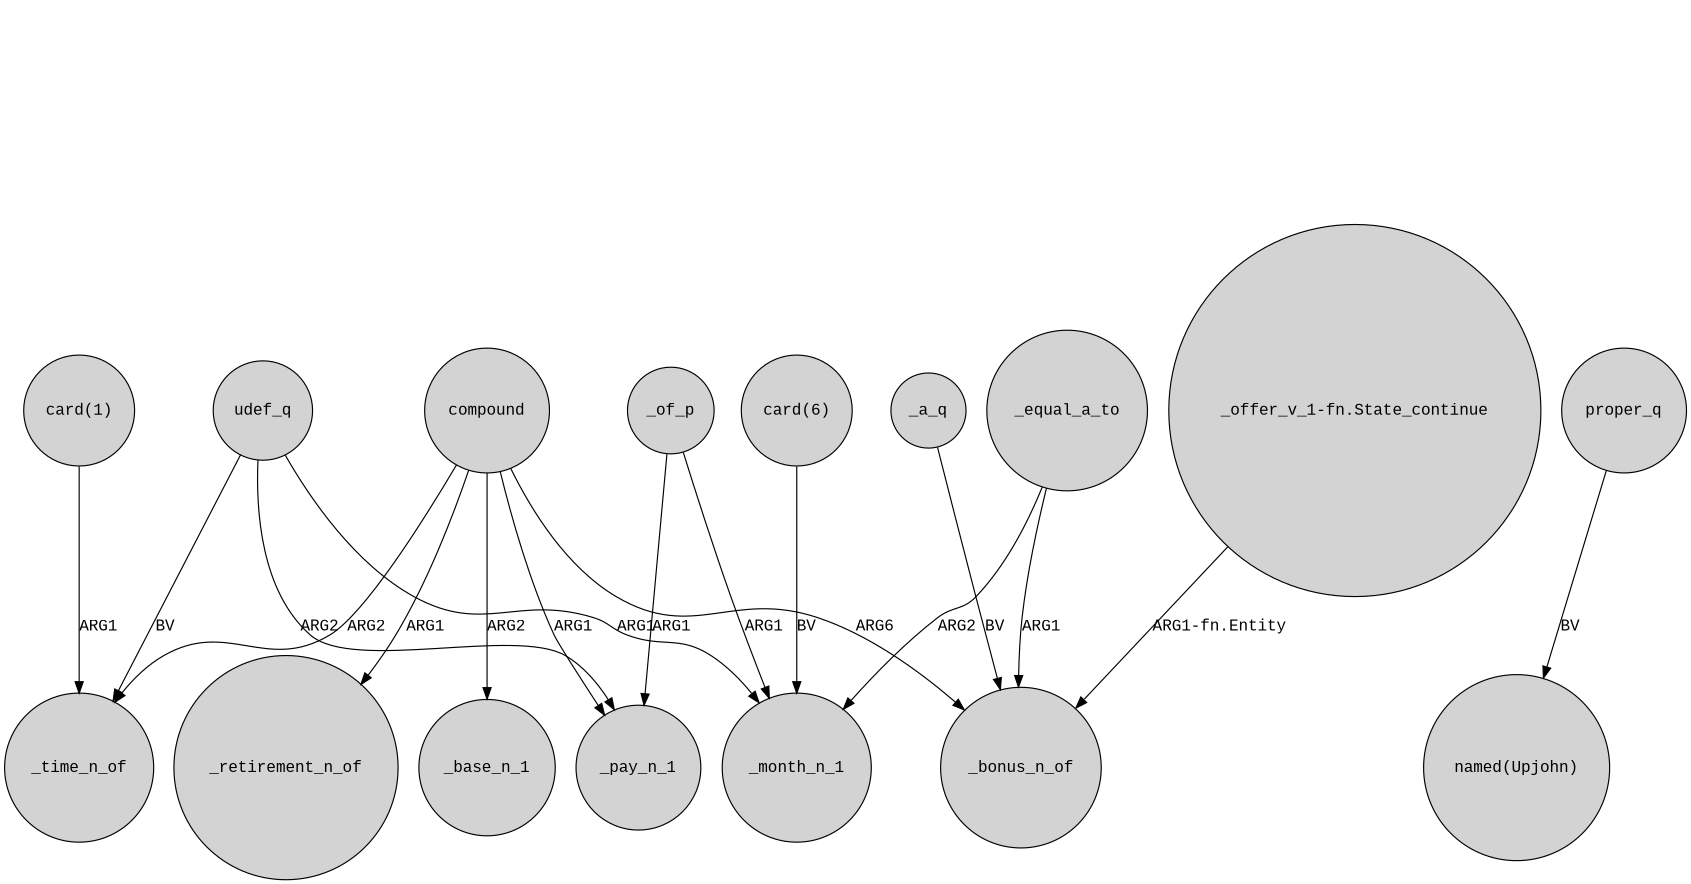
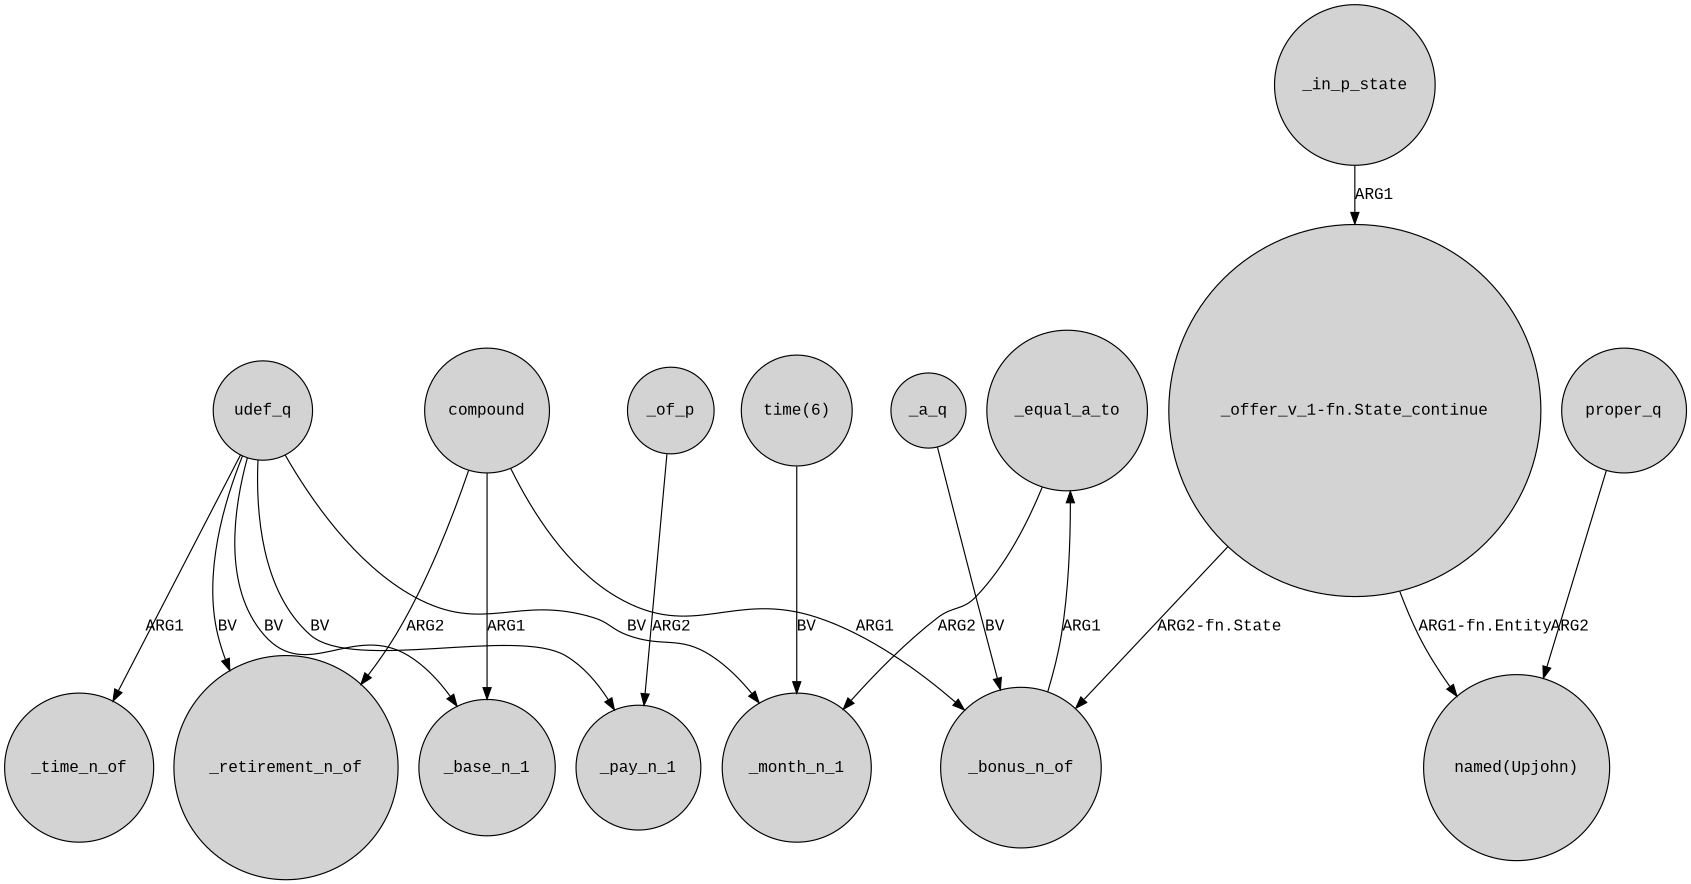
none -> (1355, 85)
(79, 411) -> none
(797, 411) -> (797, 411)
none -> (215, 557)
(722, 571) -> none
(1027, 581) -> (1066, 598)
(537, 594) -> none
(165, 626) -> (165, 626)
(320, 626) -> (320, 626)
(426, 626) -> (426, 626)
(507, 626) -> (507, 626)
(637, 626) -> (637, 626)
(672, 626) -> (672, 626)
(875, 626) -> (875, 626)
(1220, 626) -> (1220, 626)
(1570, 626) -> (1570, 626)
(333, 633) -> none
none -> (1421, 641)
none -> (274, 644)
